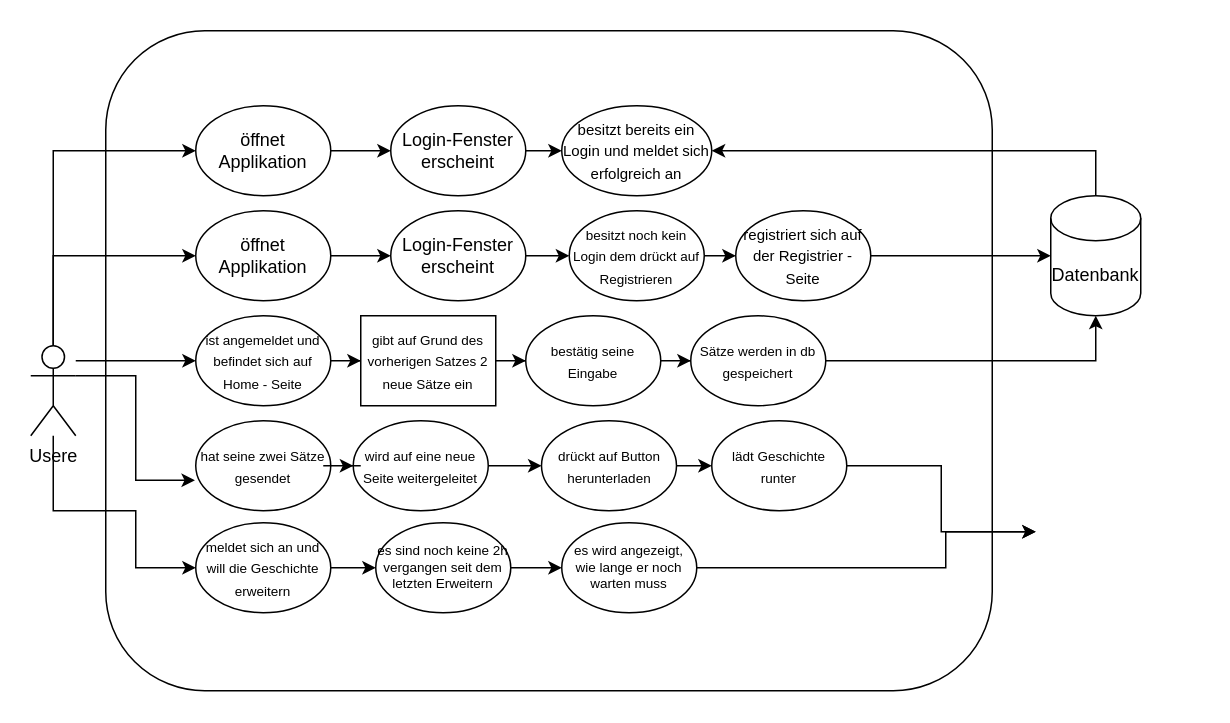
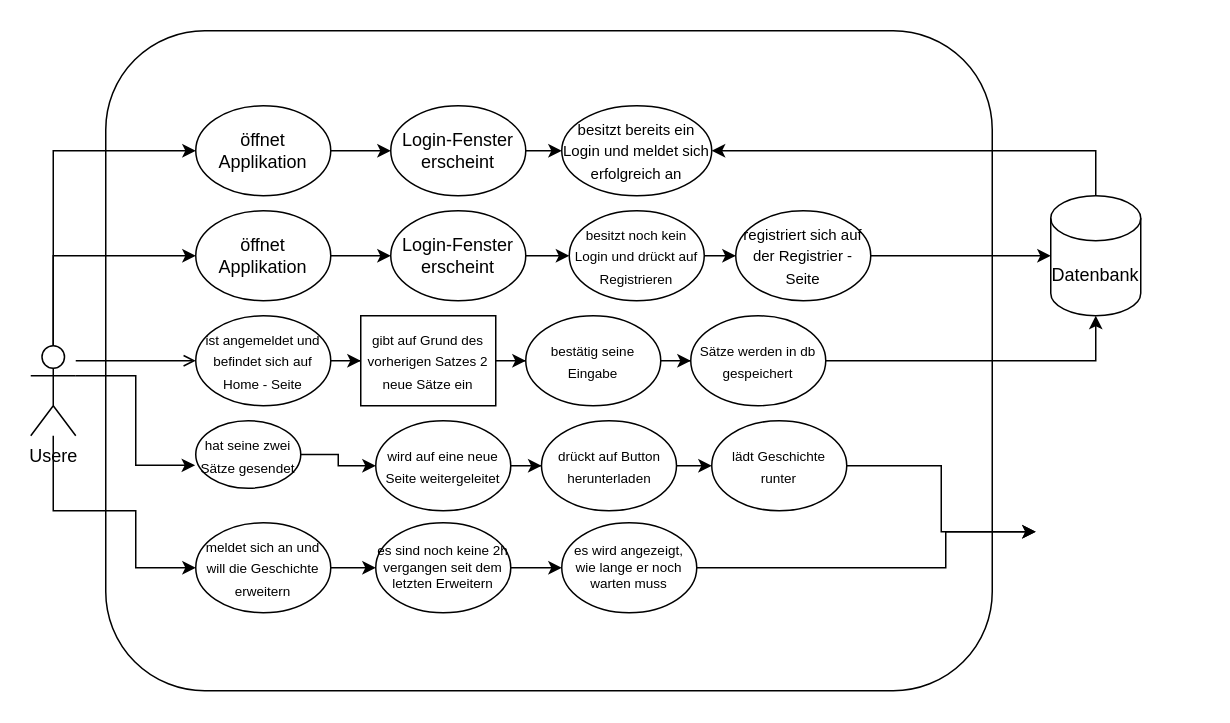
(637, 256) -> (637, 256)
(184, 361) -> (186, 361)
(263, 466) -> (248, 455)
(421, 466) -> (443, 466)
